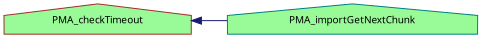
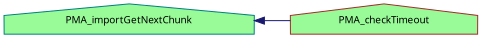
(214, 21) -> (277, 21)
